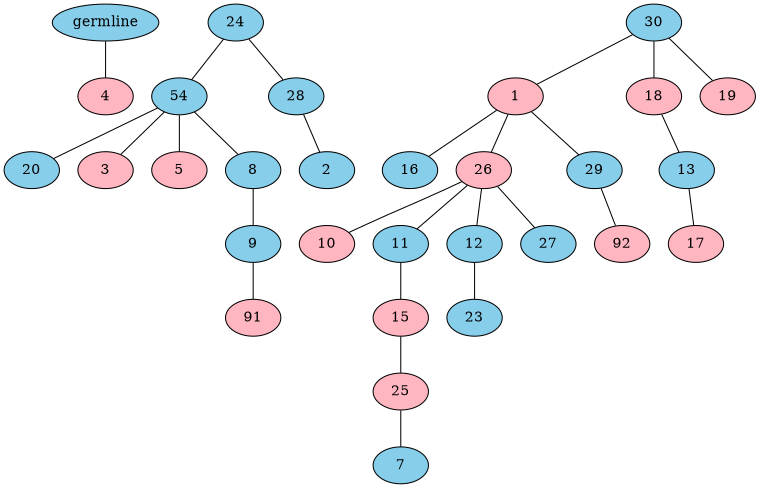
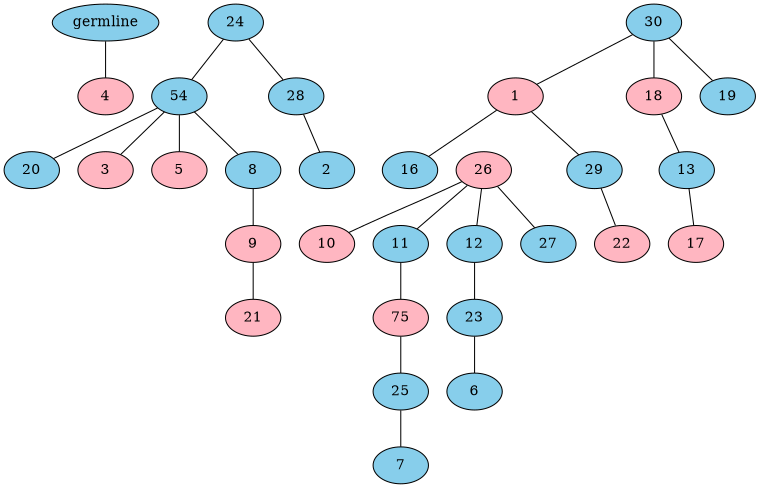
(728, 96) -> (728, 96)
(500, 133) -> none
(253, 244) -> (253, 244)
(622, 244) -> (622, 244)
(253, 318) -> (253, 318)
(401, 318) -> (401, 318)
(401, 392) -> (401, 392)
none -> (475, 392)
